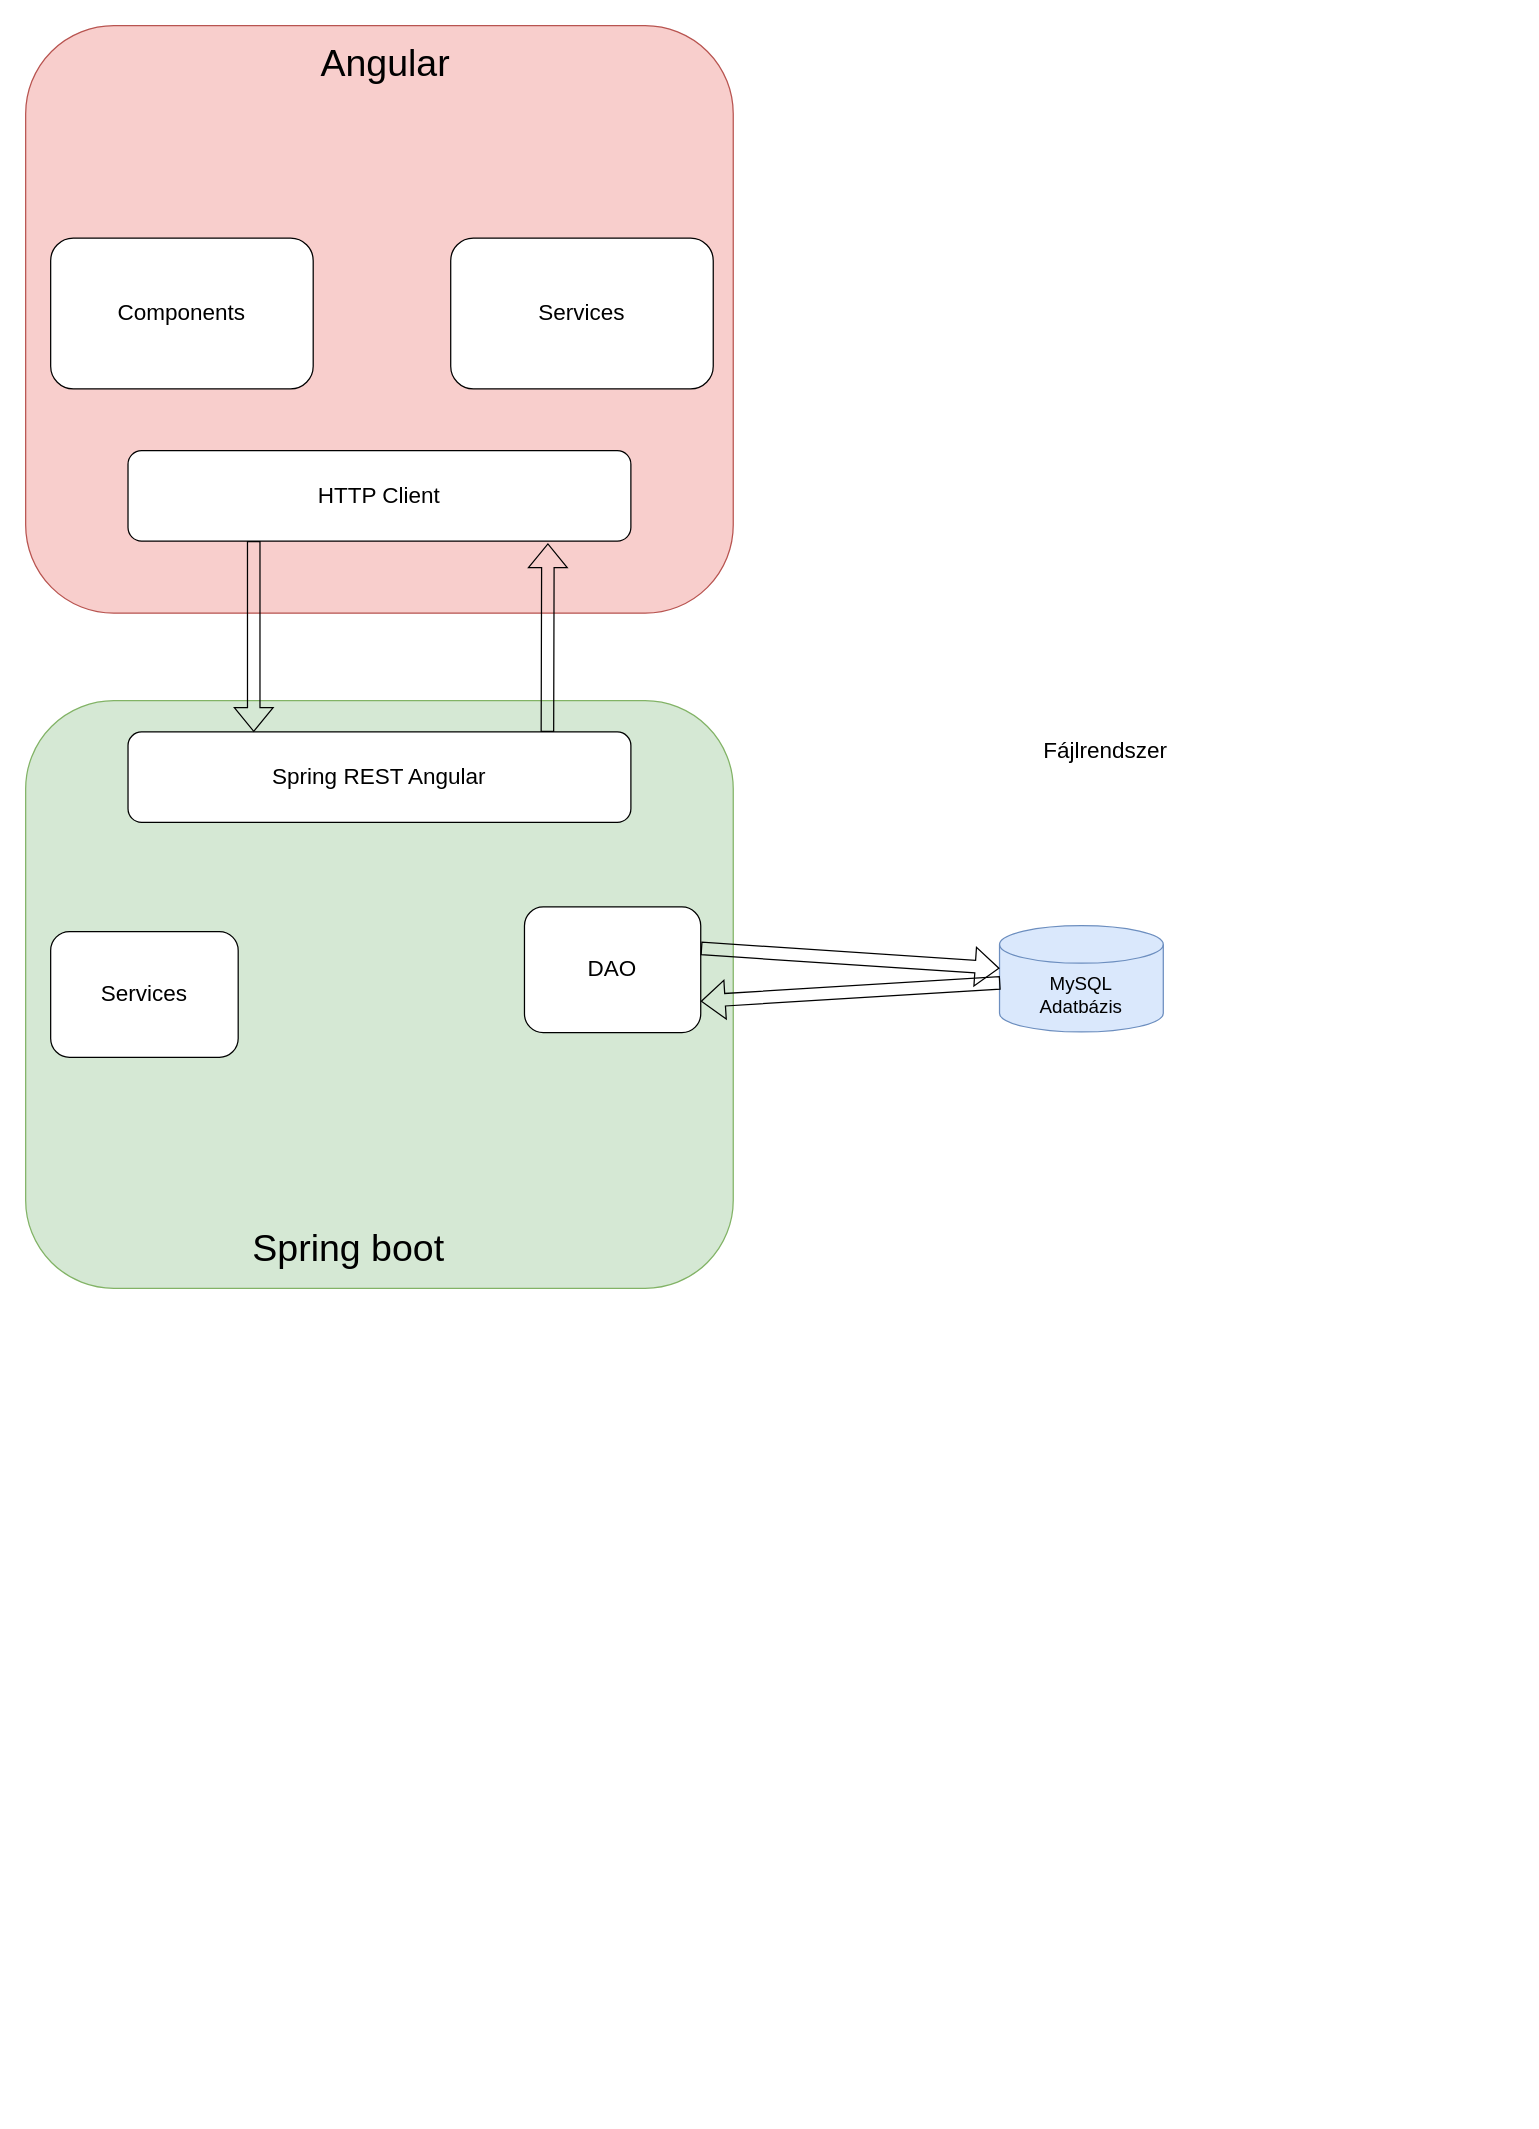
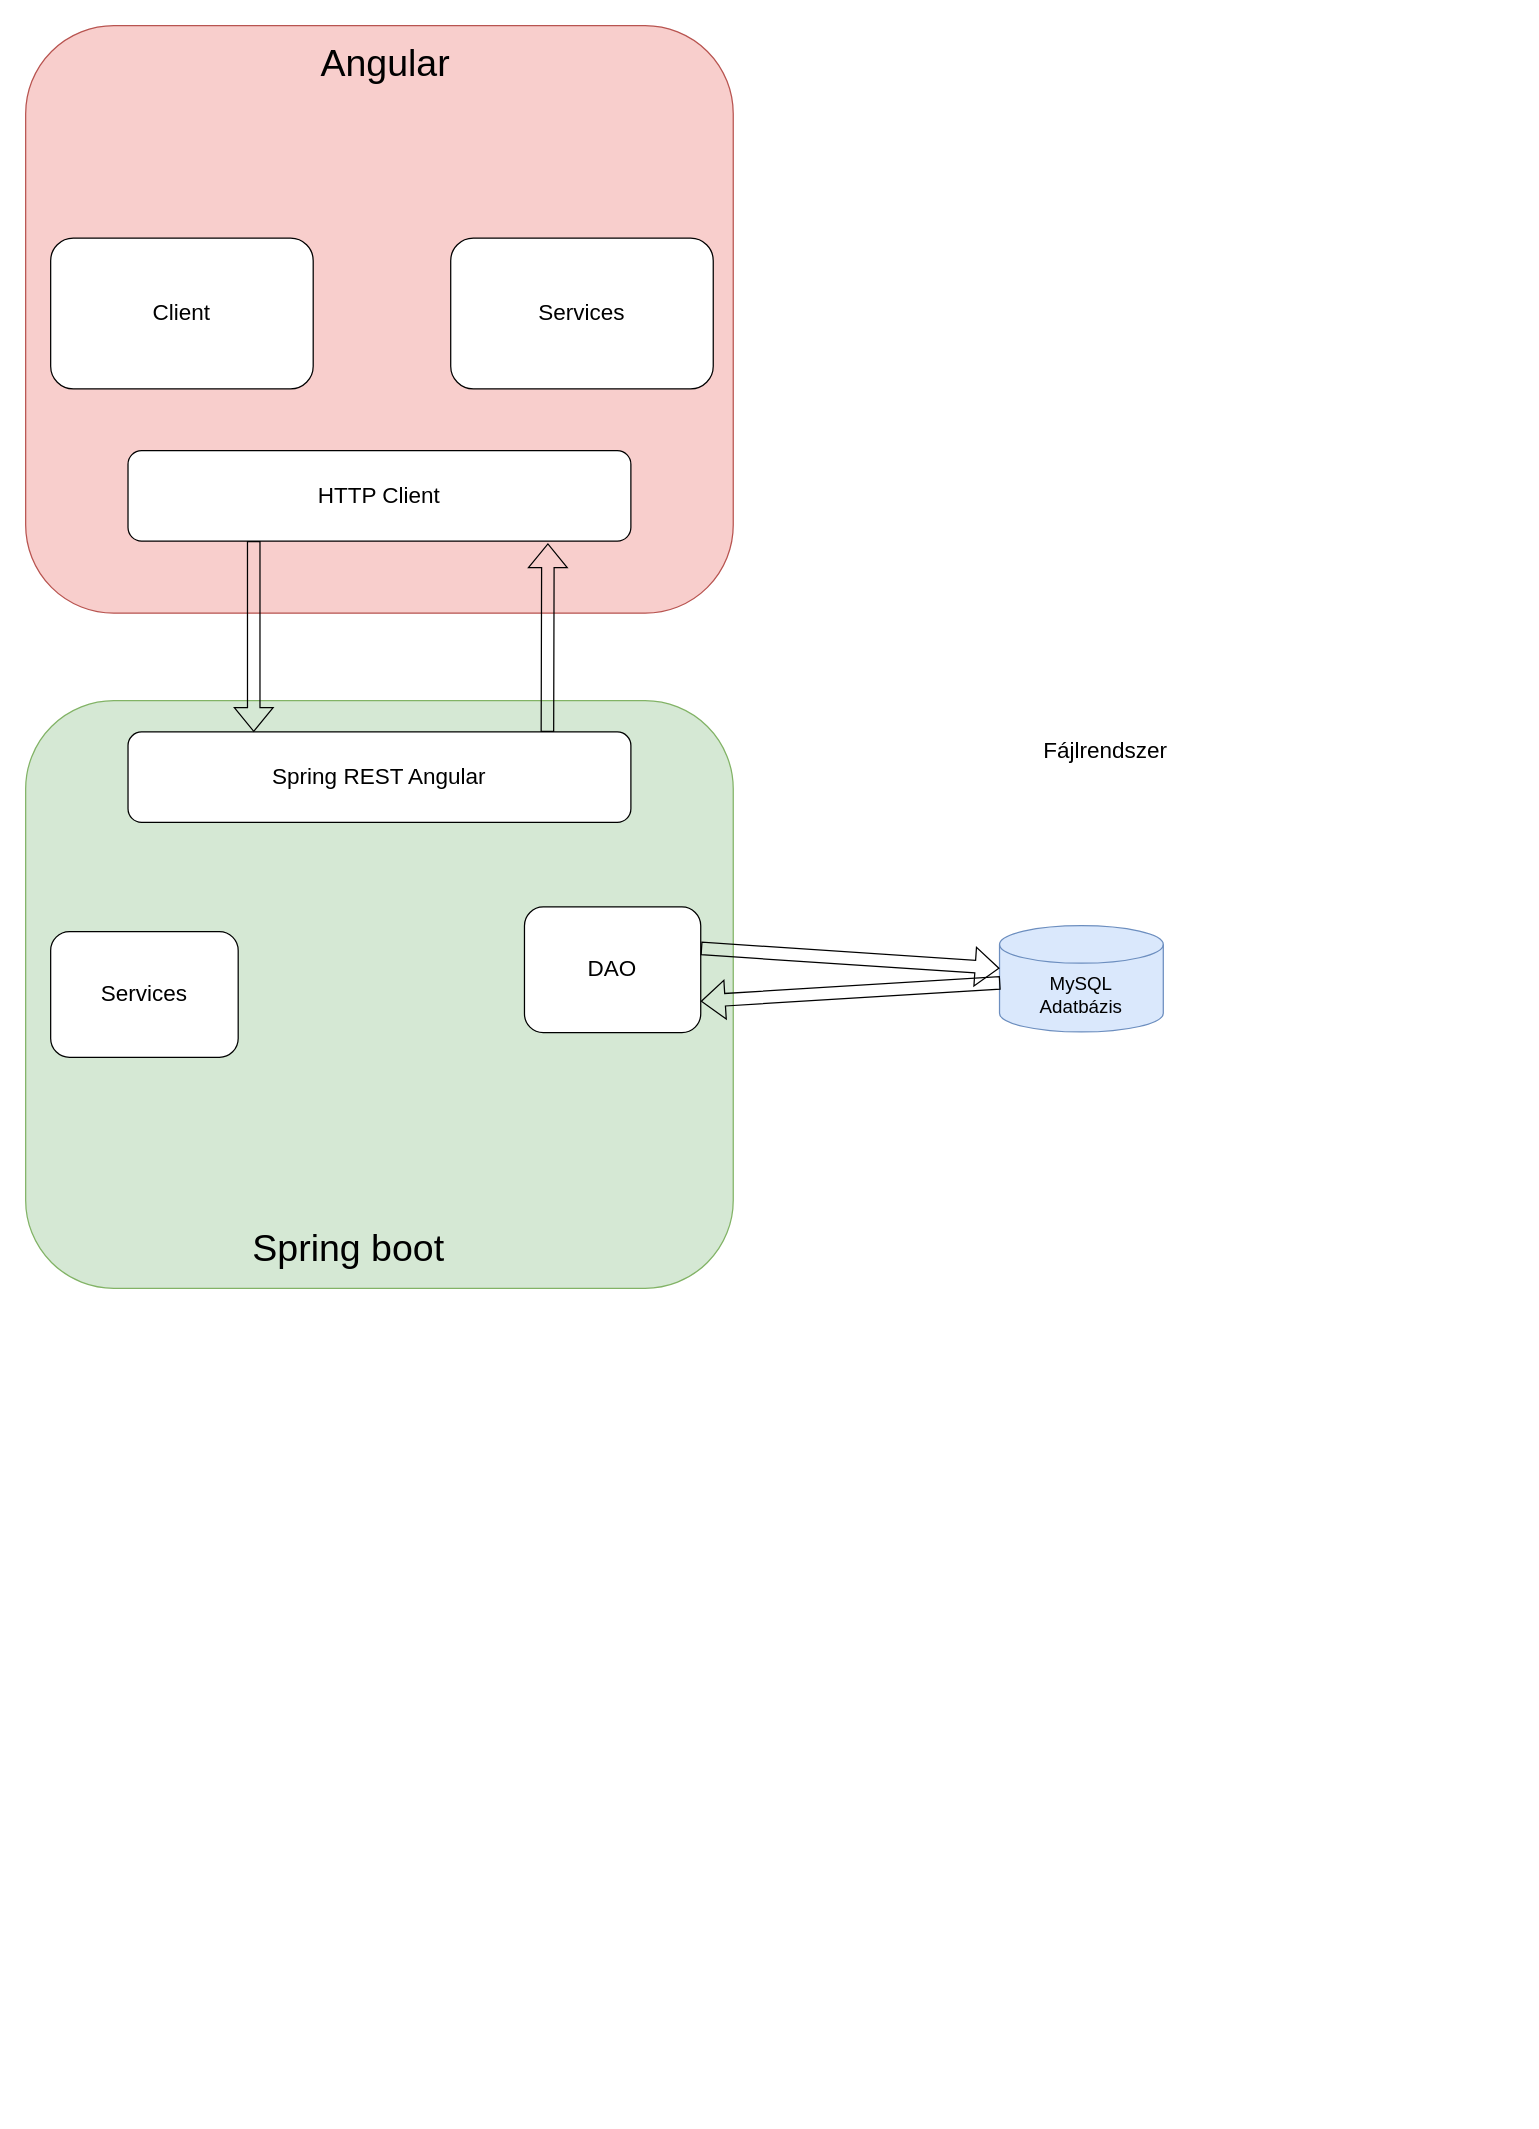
(182, 313) -> (182, 313)
